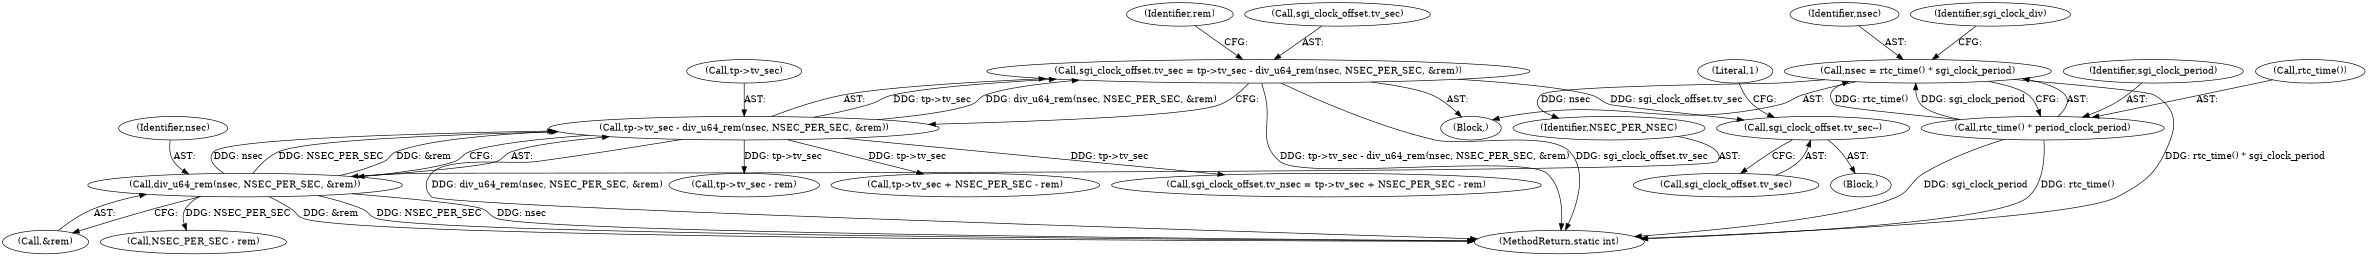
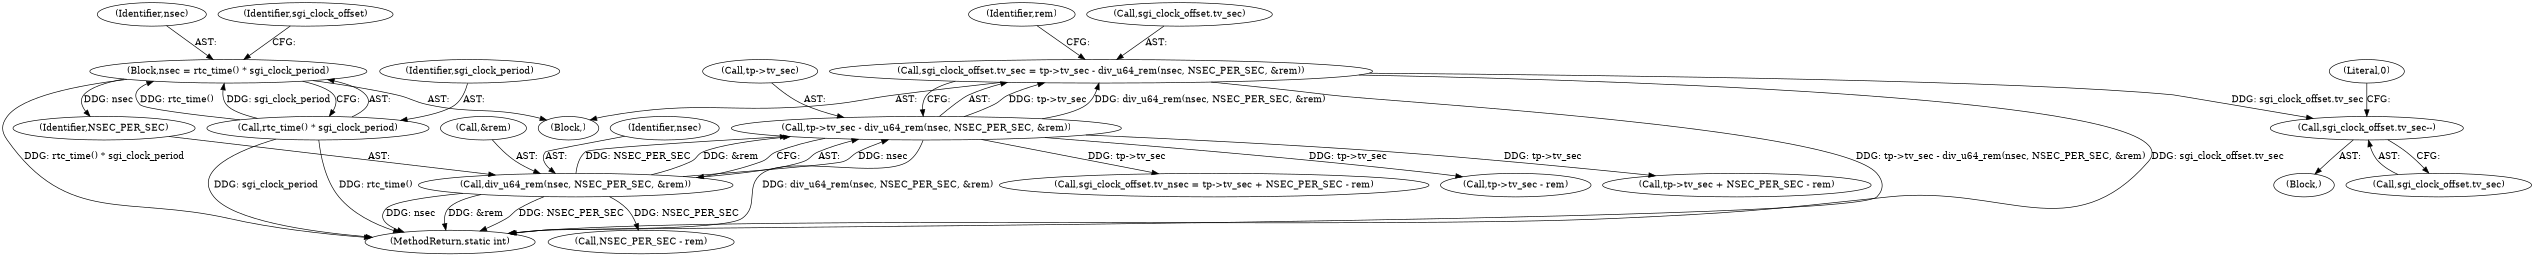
(1990, 14) -> (306, 14)
(1735, 71) -> (2367, 71)
(1918, 71) -> (228, 71)
(2310, 71) -> none
(1609, 128) -> (104, 128)
(2043, 128) -> (318, 128)
(140, 213) -> none
